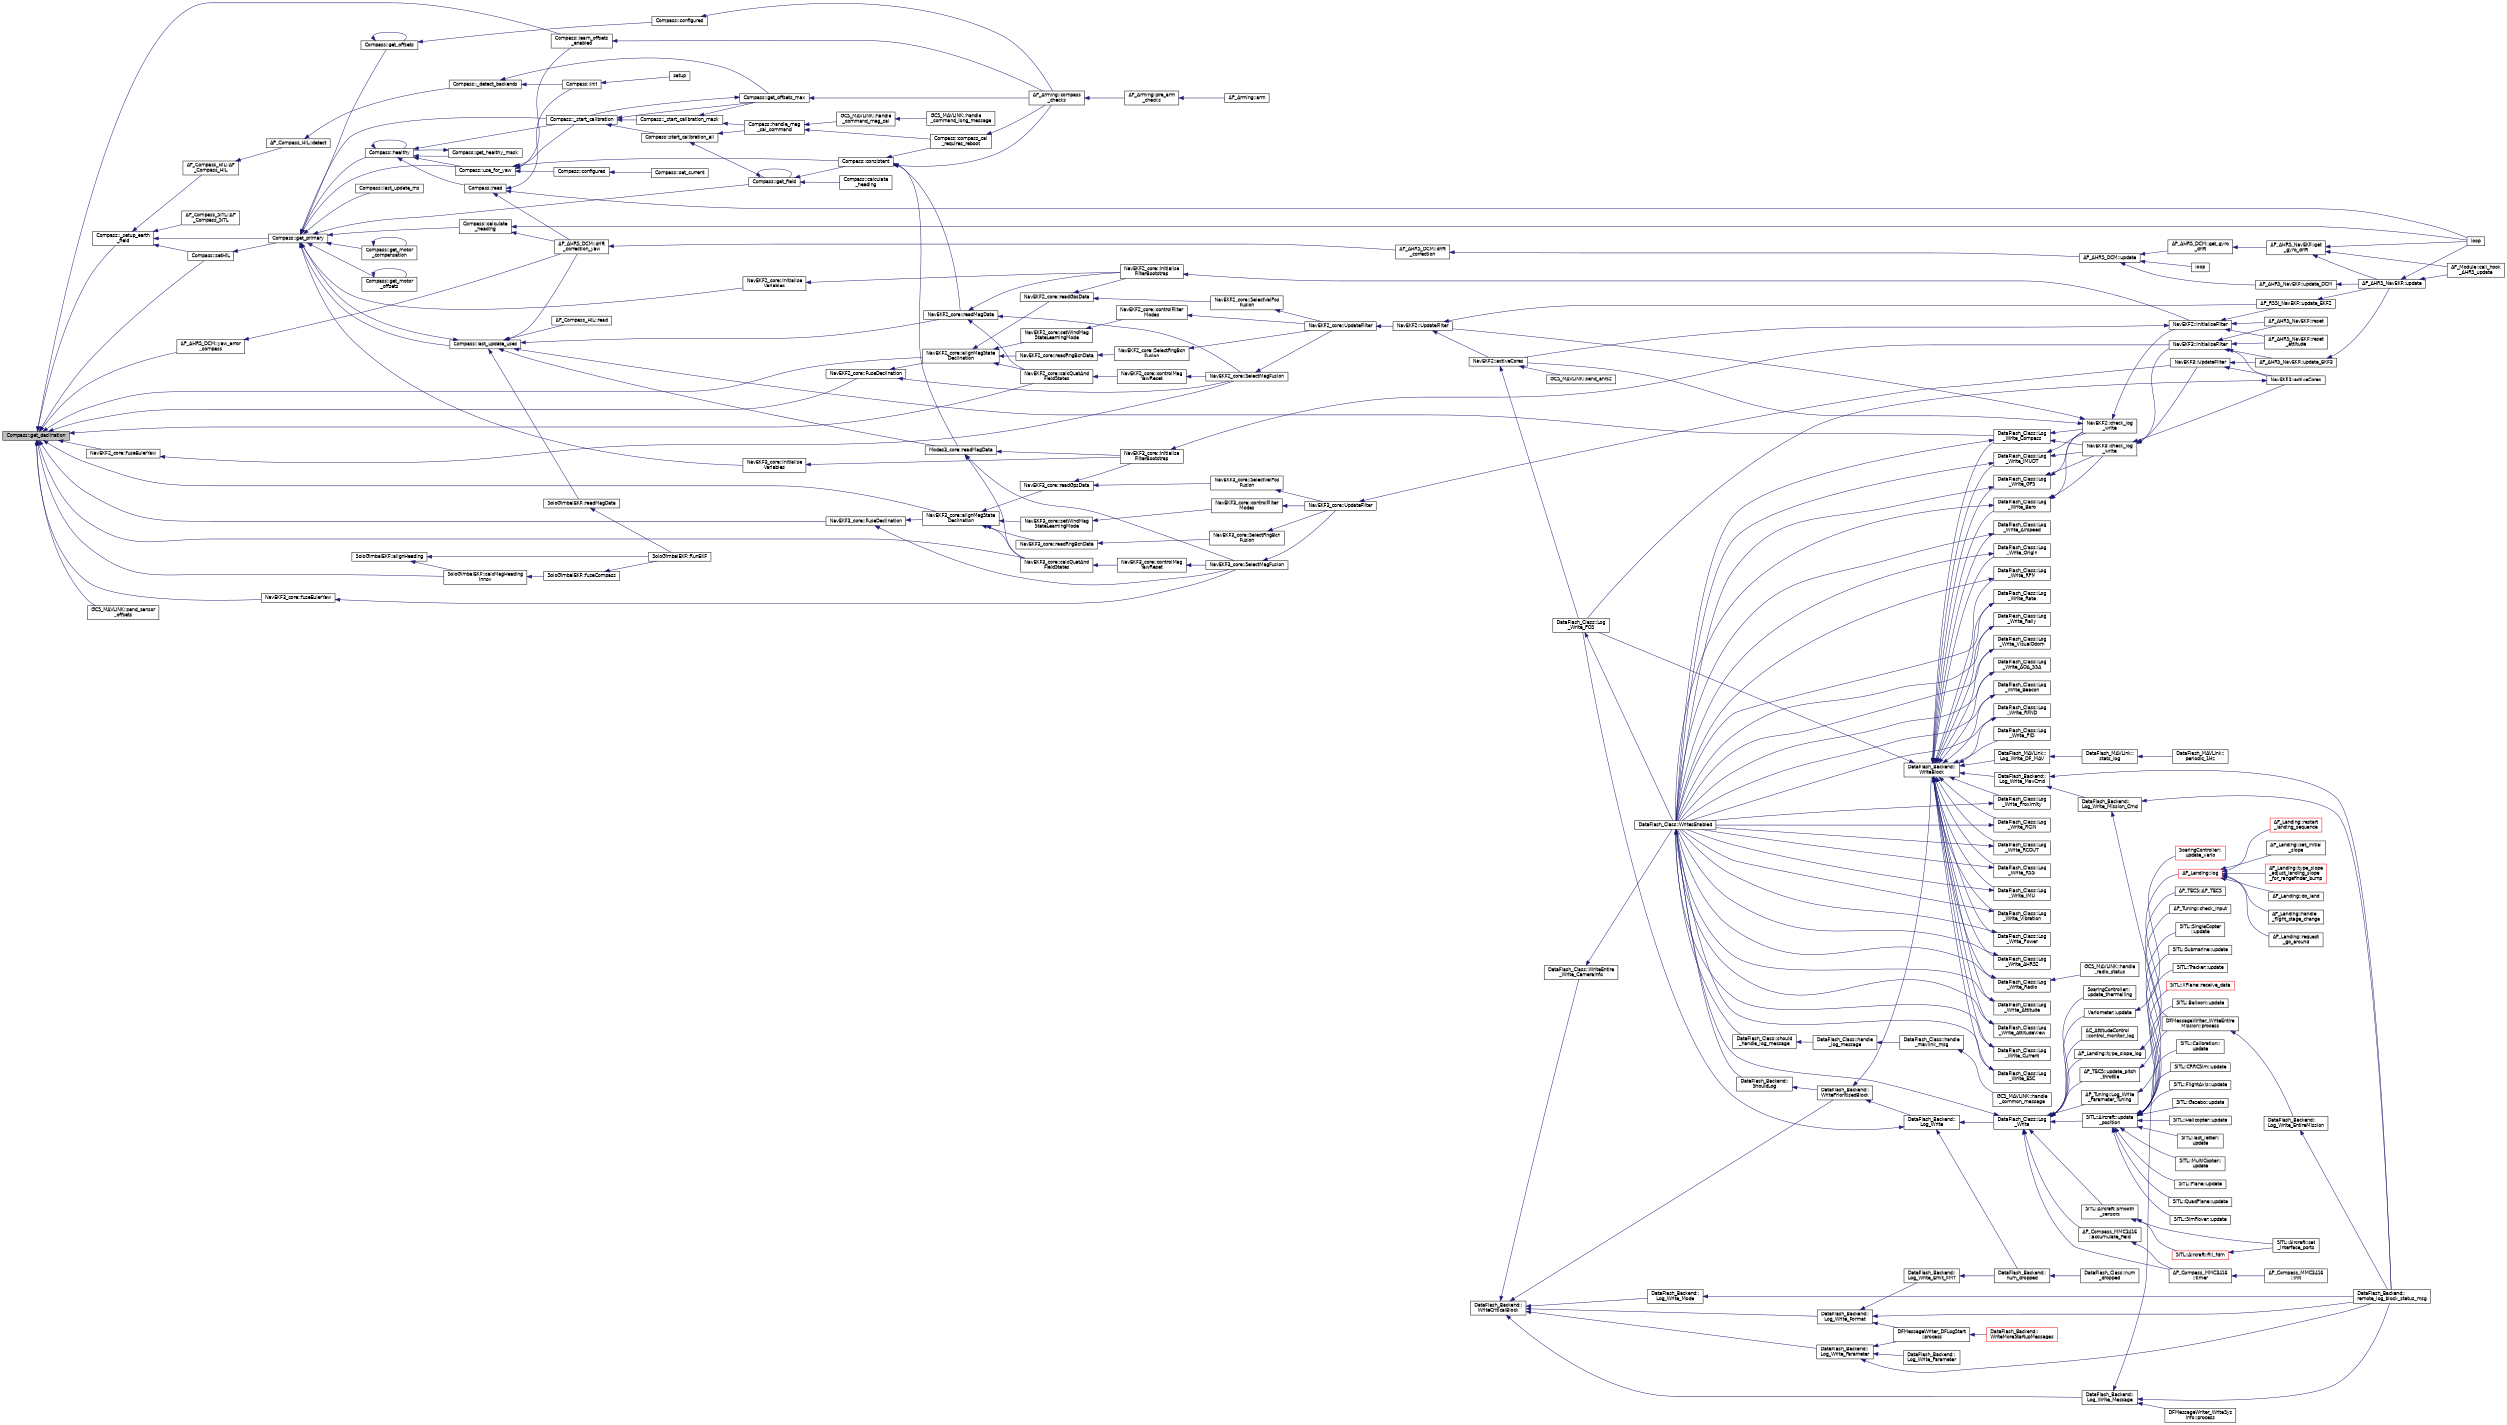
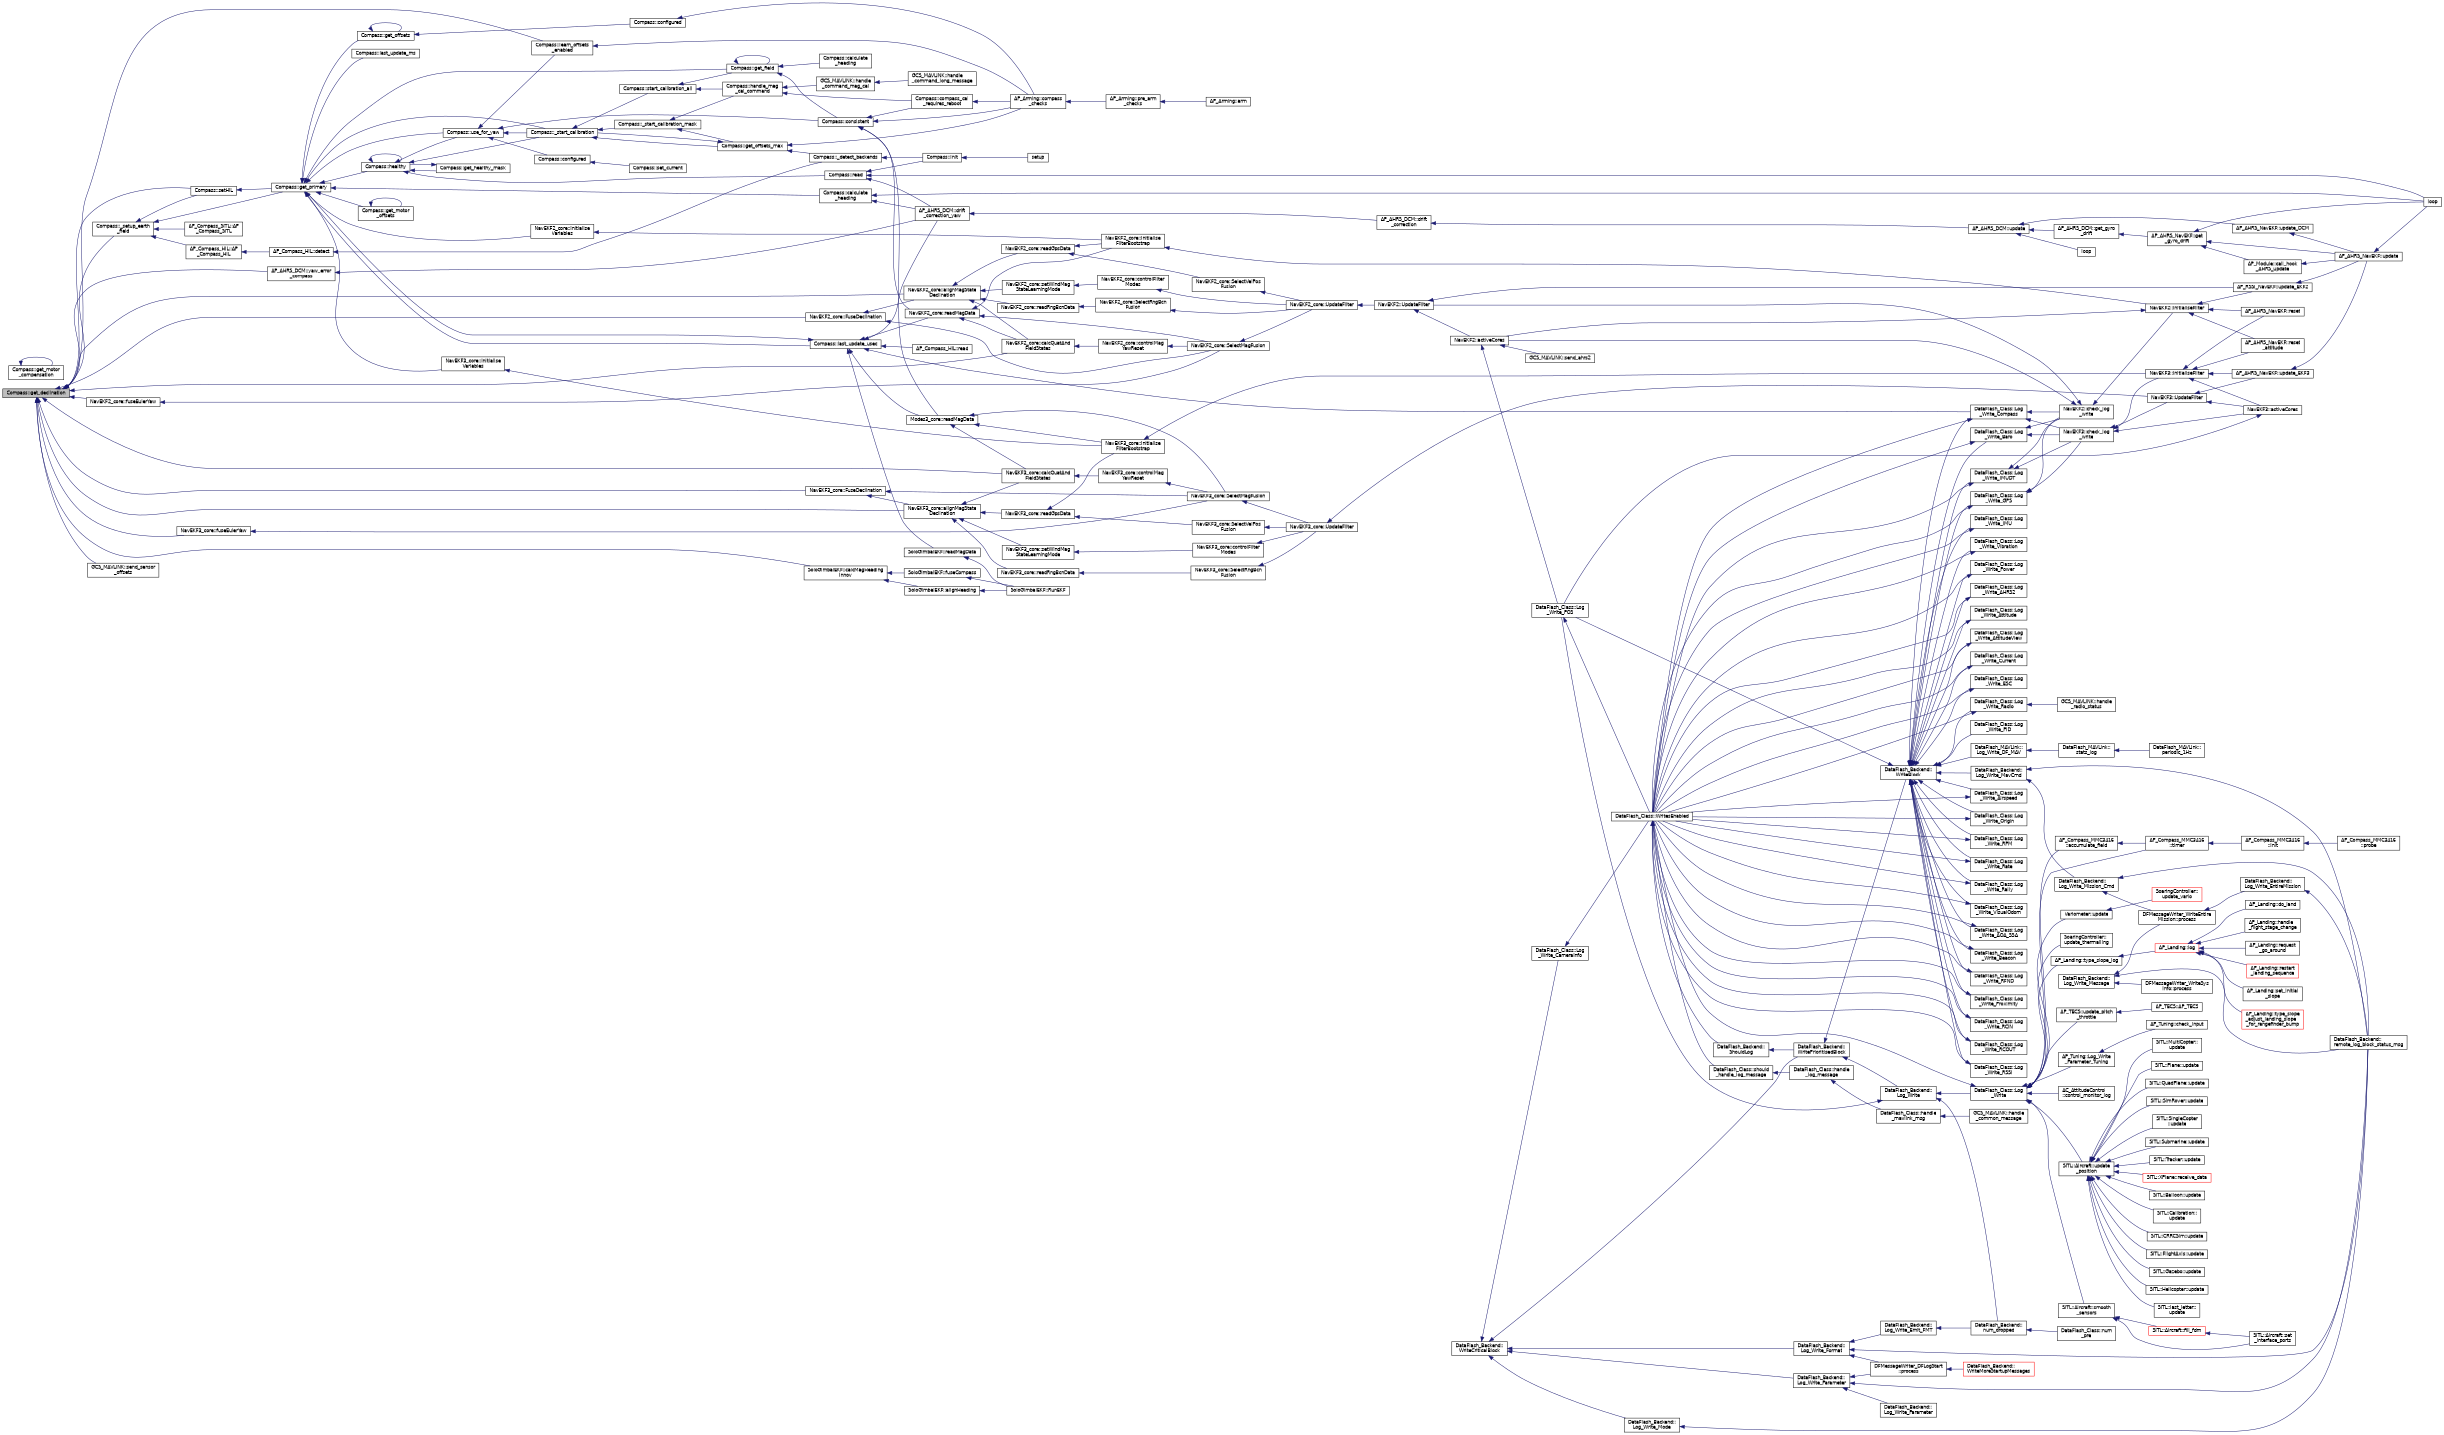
(640, 58) -> (801, 152)
(346, 246) -> none
(2436, 277) -> (2320, 262)
(434, 566) -> (903, 584)
none -> (2369, 843)
(1581, 973) -> (1560, 953)
(2110, 1276) -> (2086, 1334)
(1785, 1396) -> none
